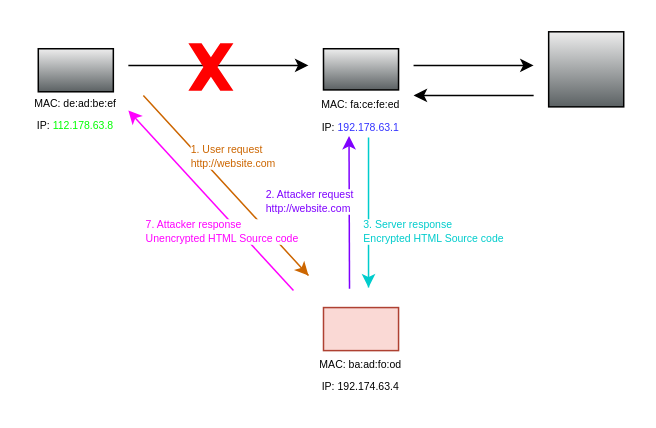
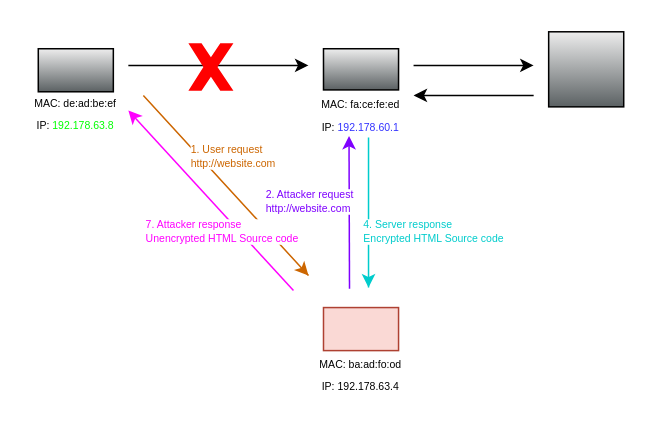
(76, 112) -> (76, 112)
(361, 113) -> (361, 113)
(436, 232) -> (436, 232)
(361, 373) -> (361, 373)
